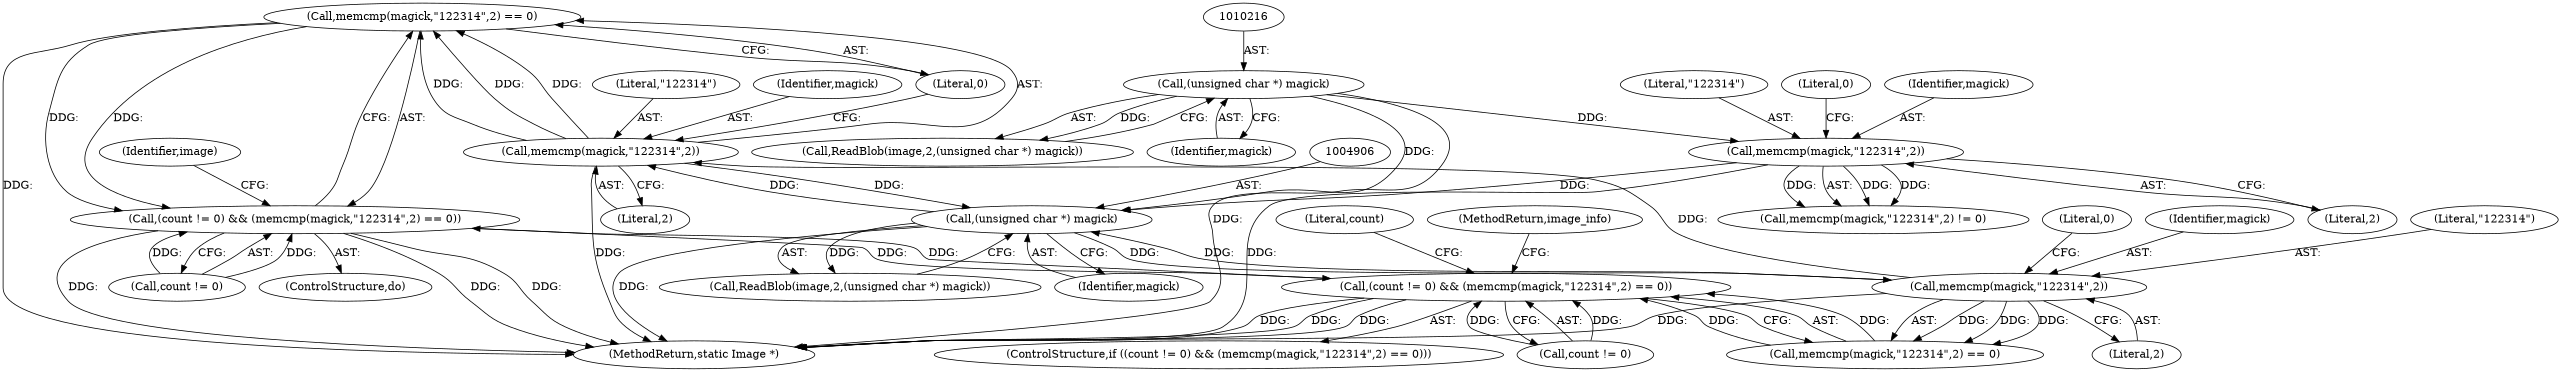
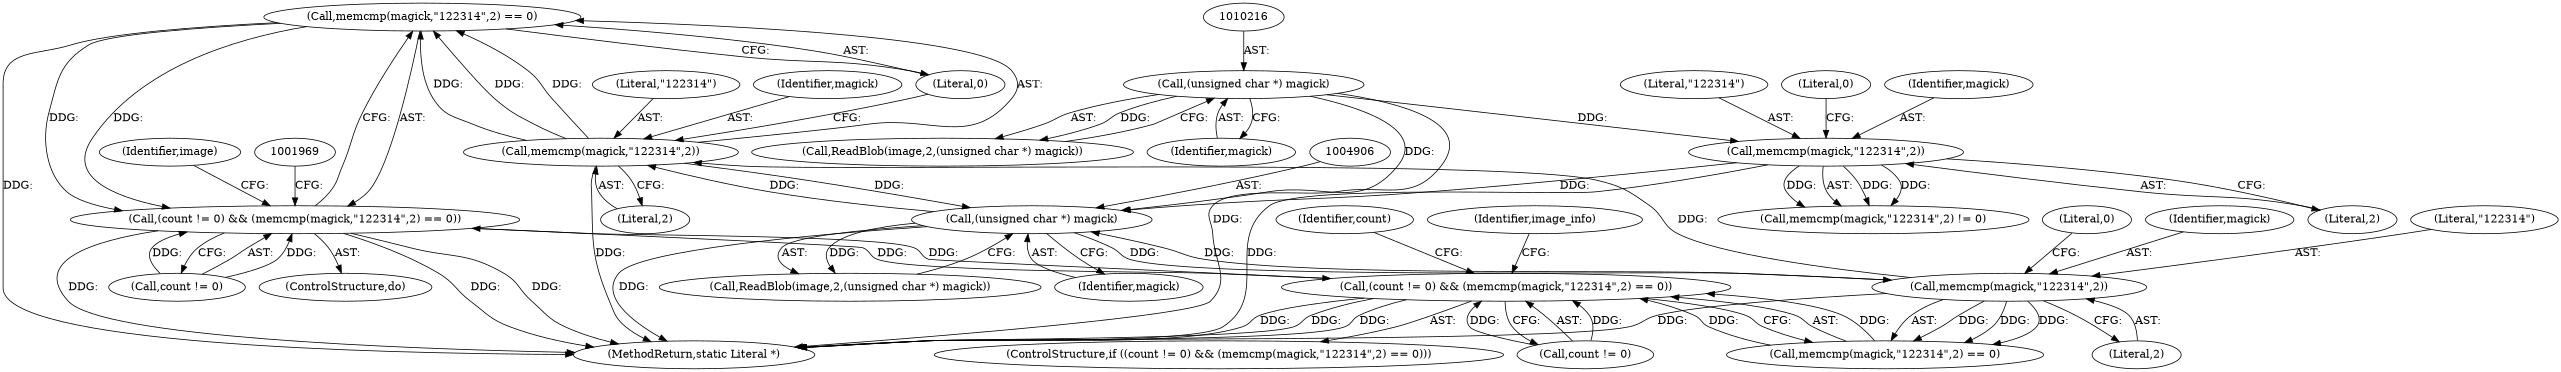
none -> (295, 152)
(1345, 220) -> (1345, 220)
(1535, 220) -> (1535, 220)
(694, 355) -> (694, 355)
